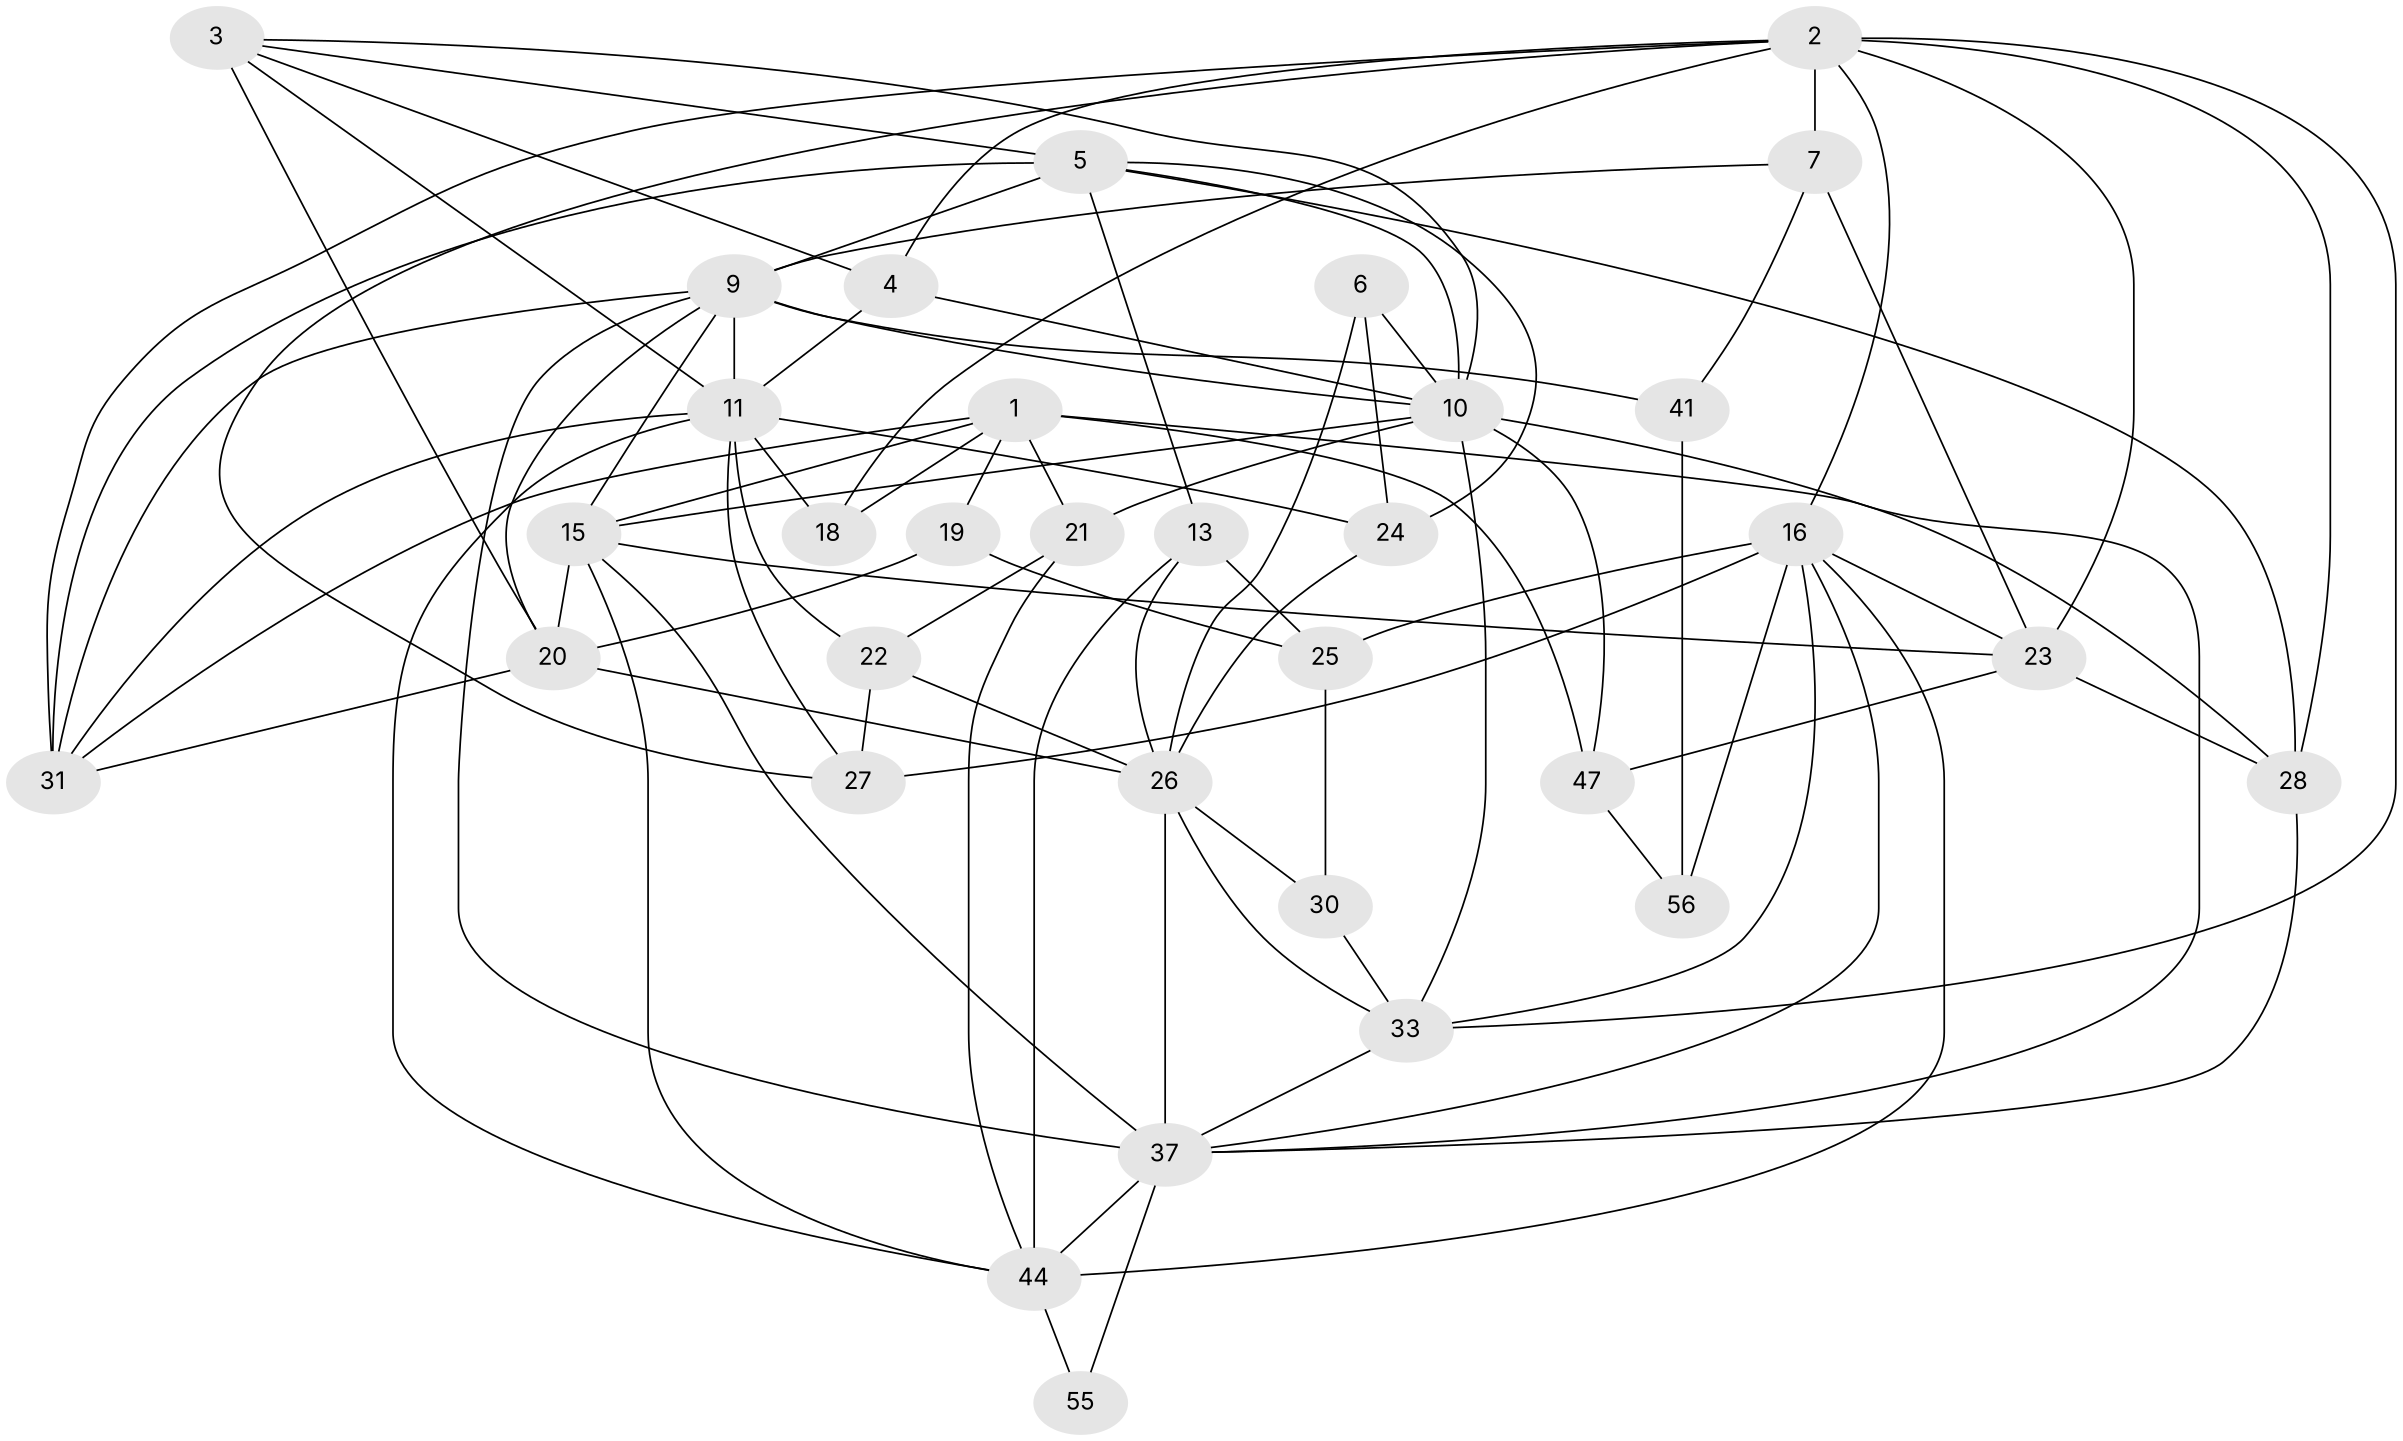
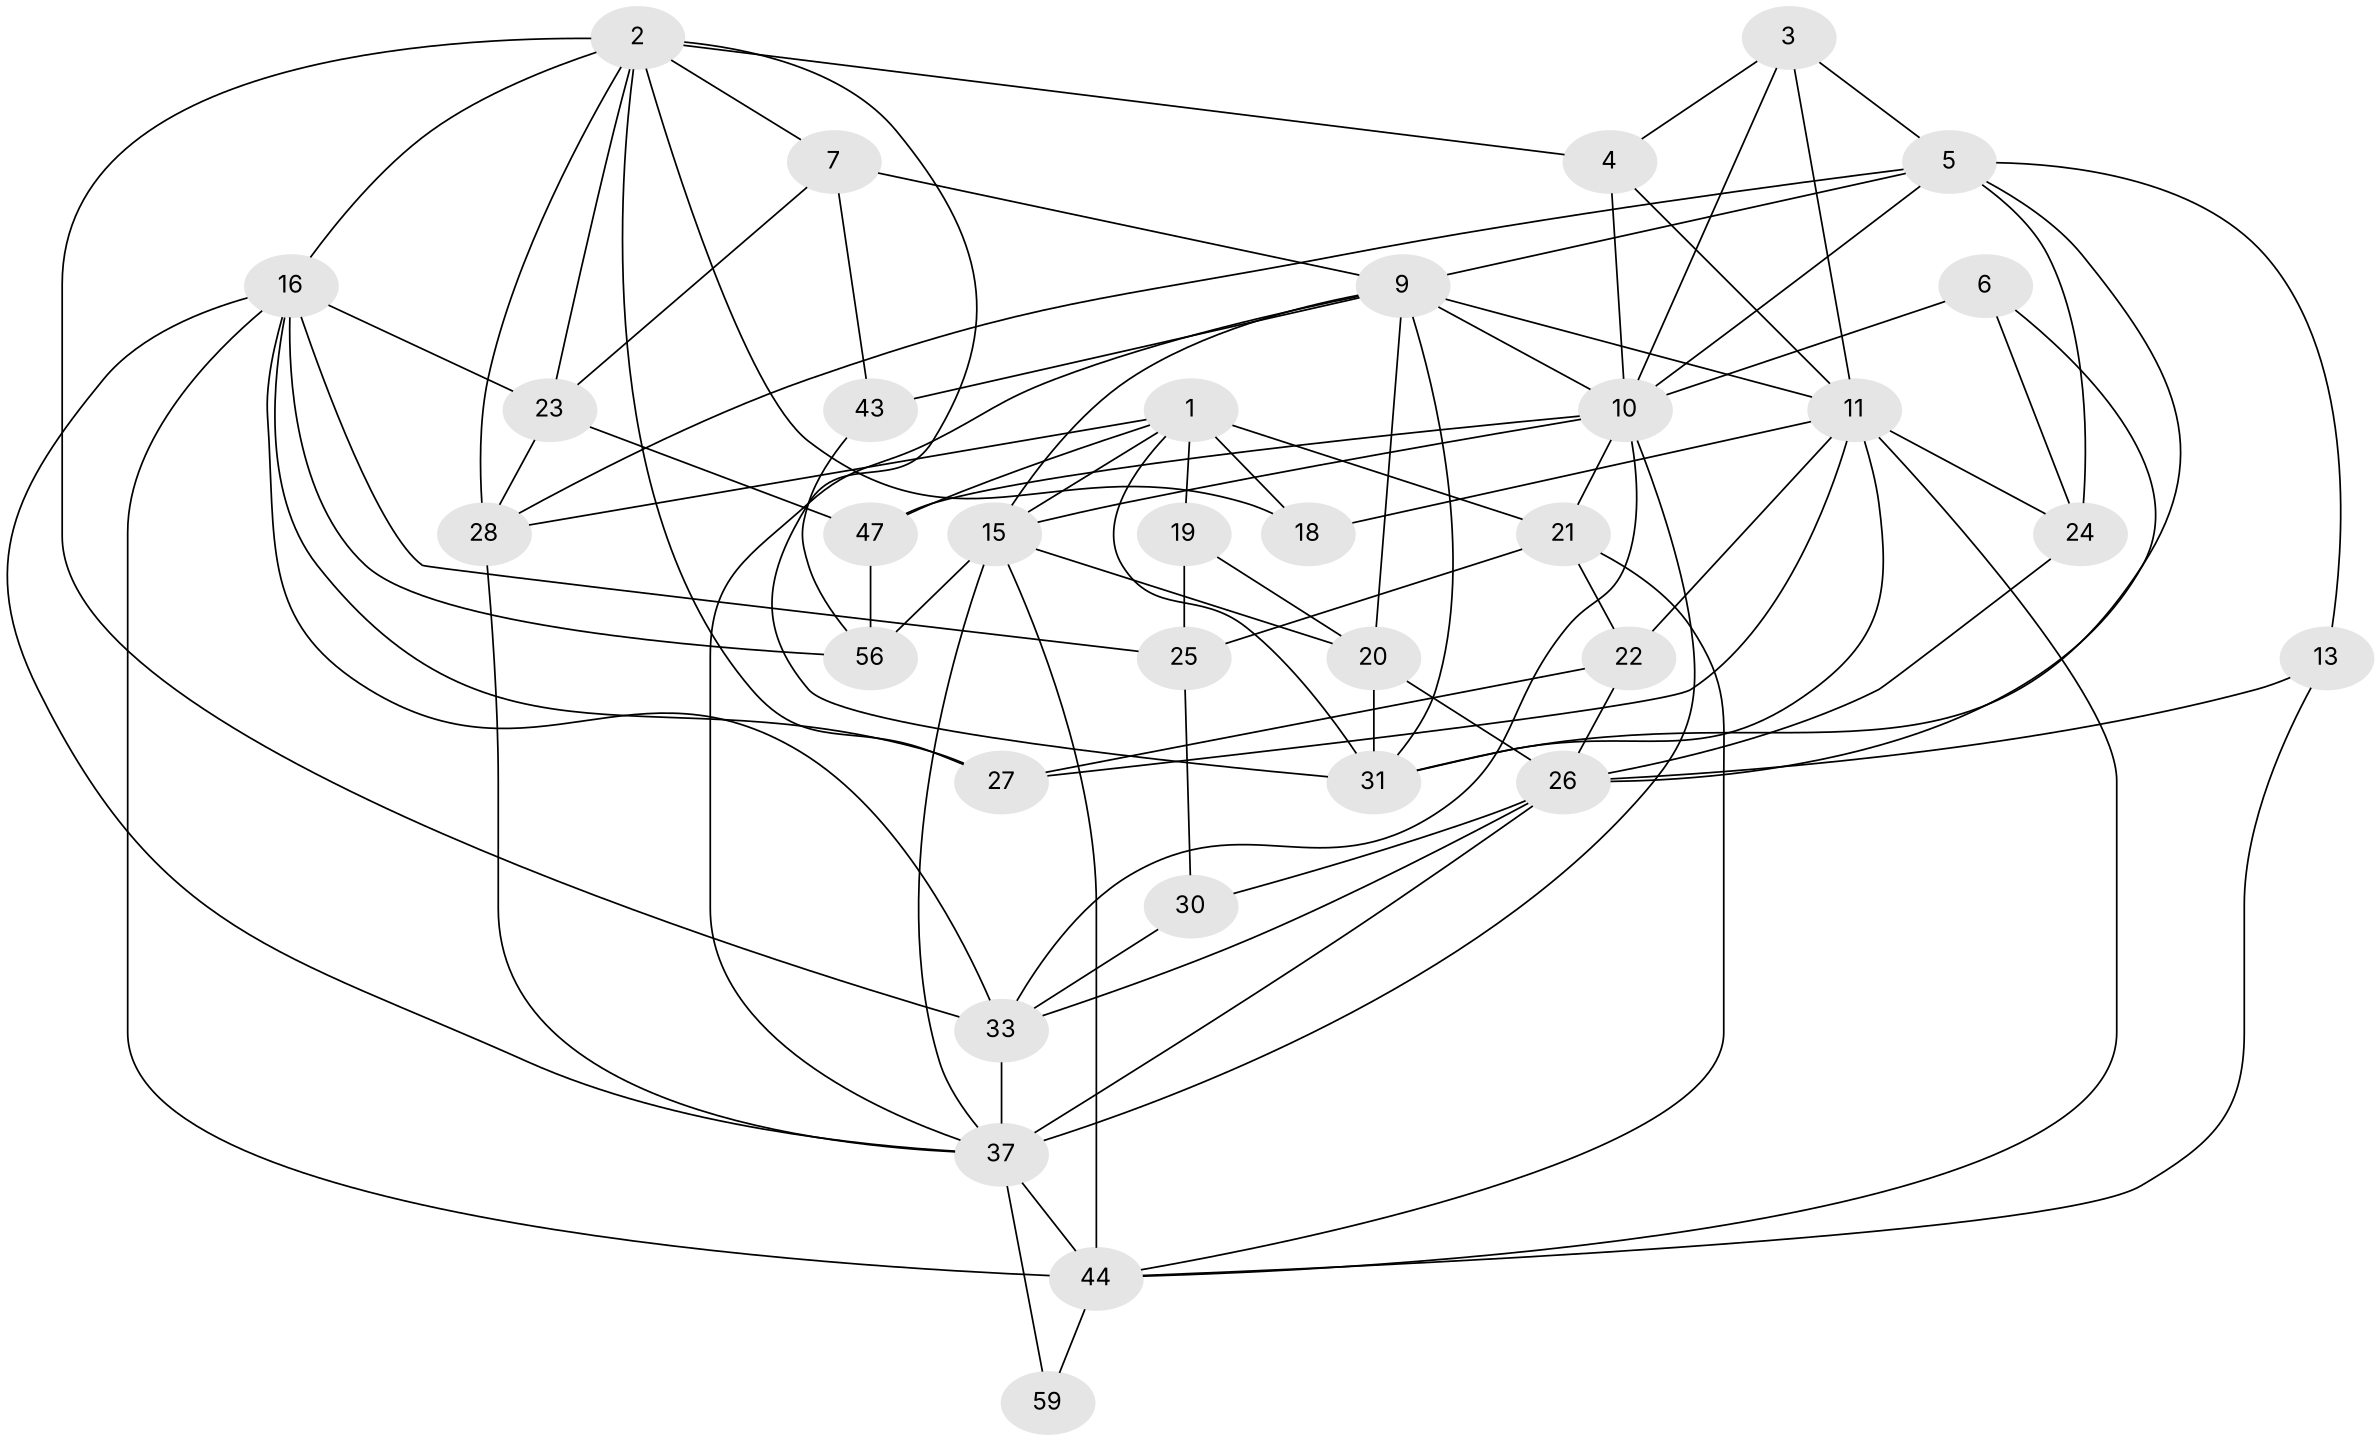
(380, 351) -> none
(1682, 410) -> (871, 410)
(1263, 596) -> (1366, 599)
(1304, 614) -> (933, 596)
(1081, 1403) -> (1048, 1403)
